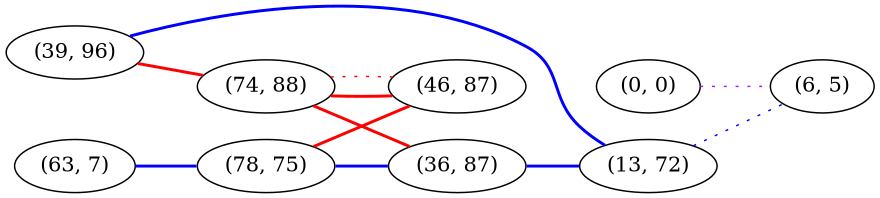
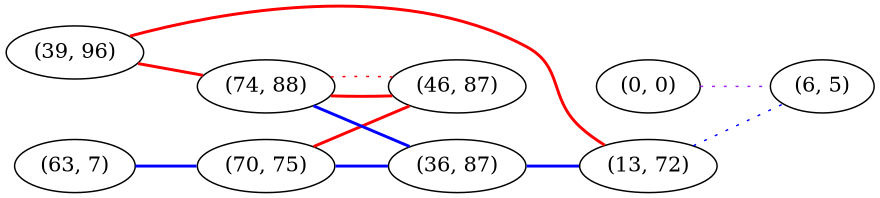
(395, 10) -> (395, 10)
(350, 121) -> (350, 121)
(266, 166) -> (266, 166)
